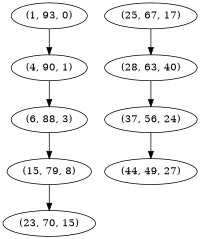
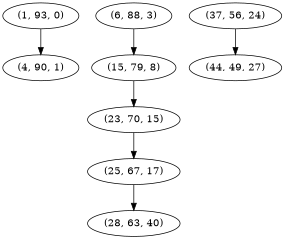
(49, 90) -> none
(151, 90) -> none
none -> (134, 142)
